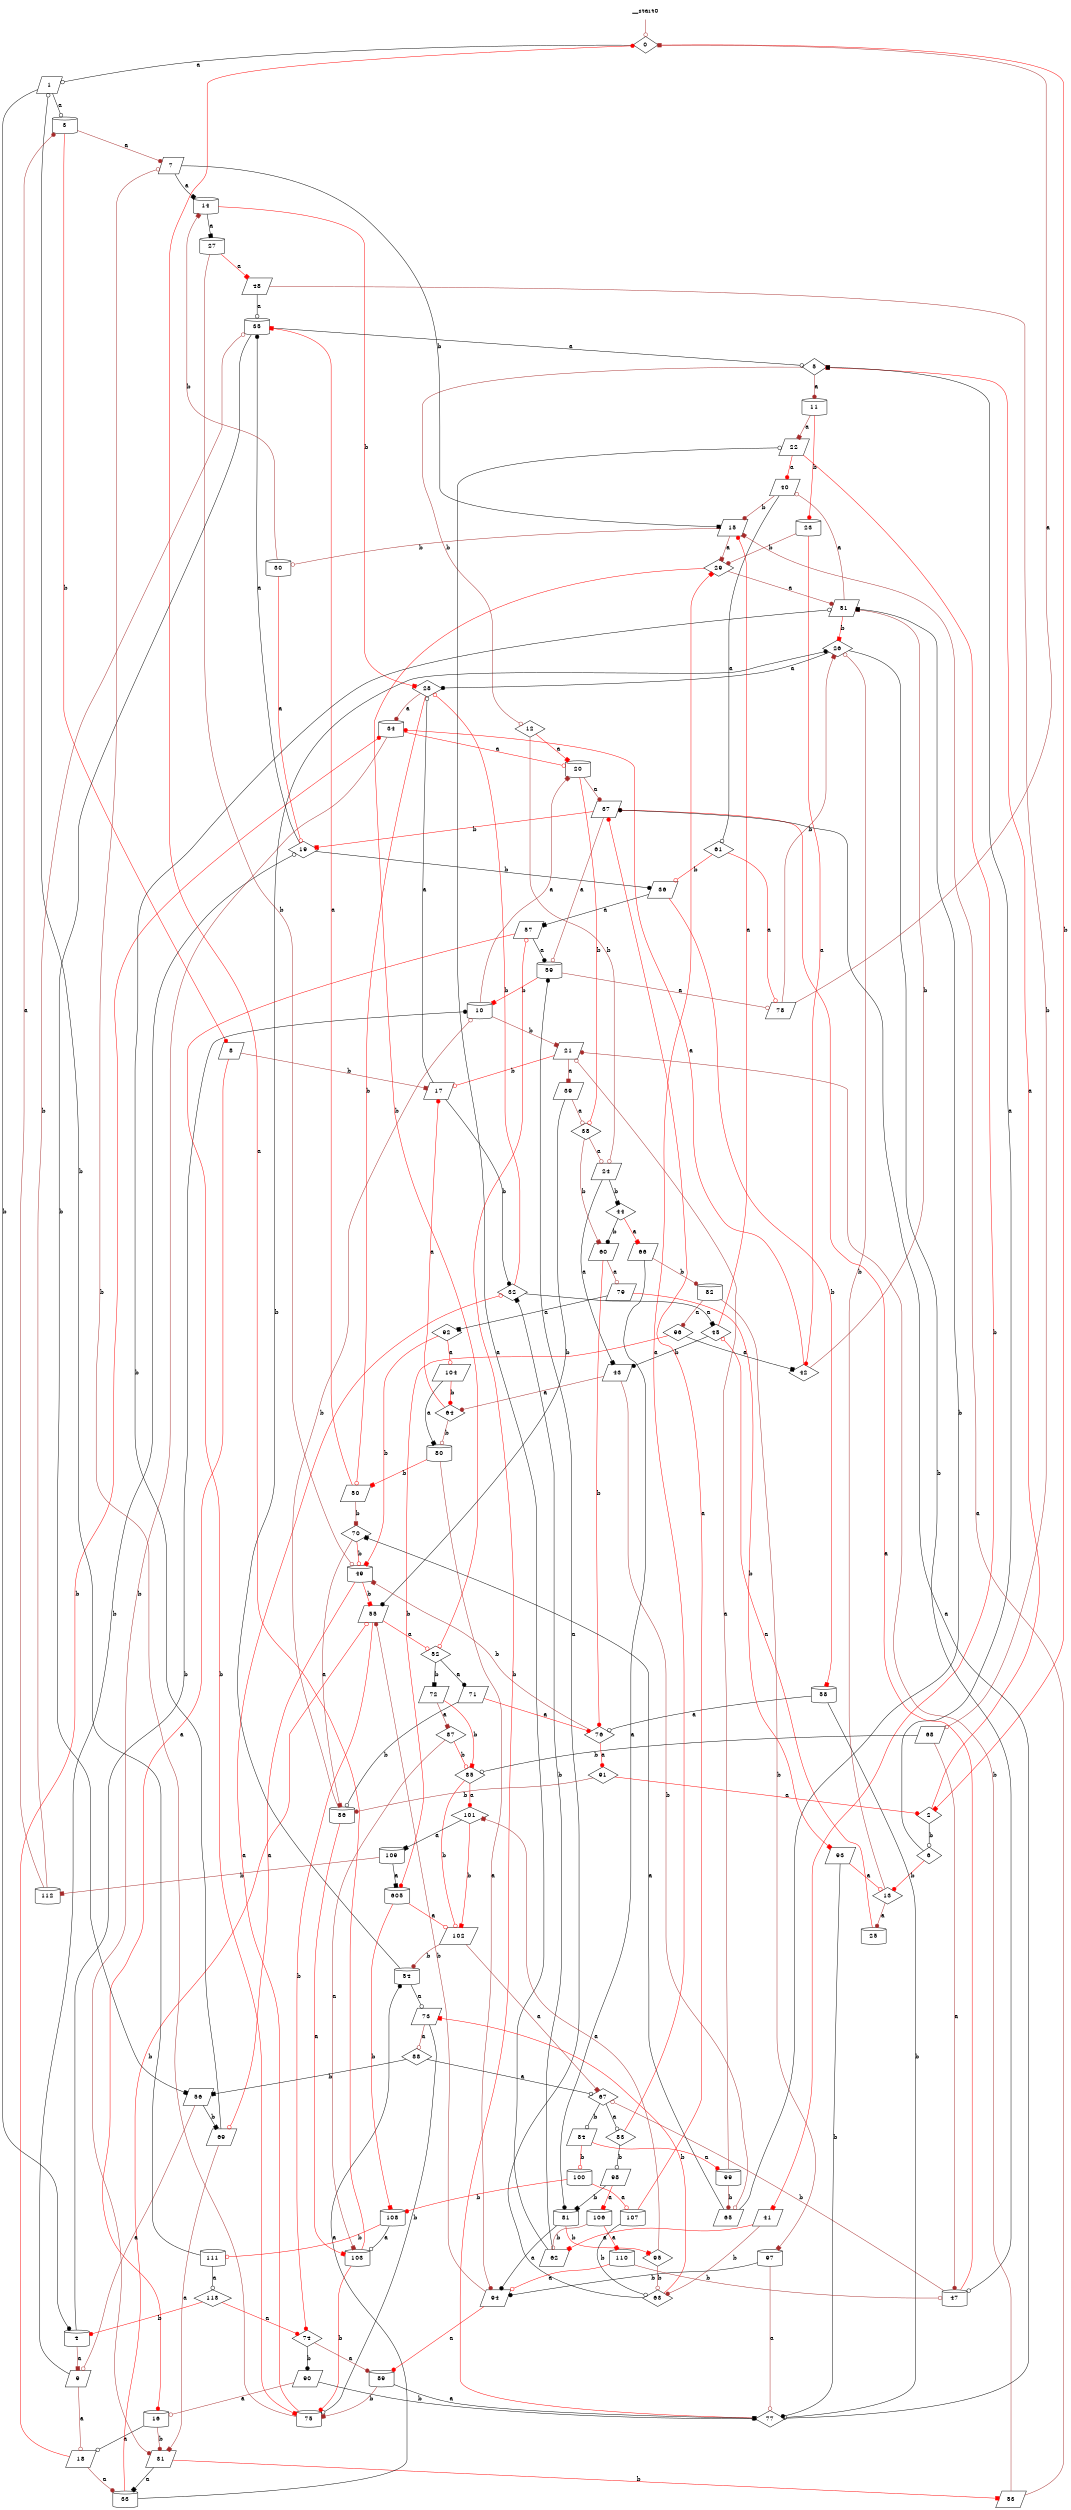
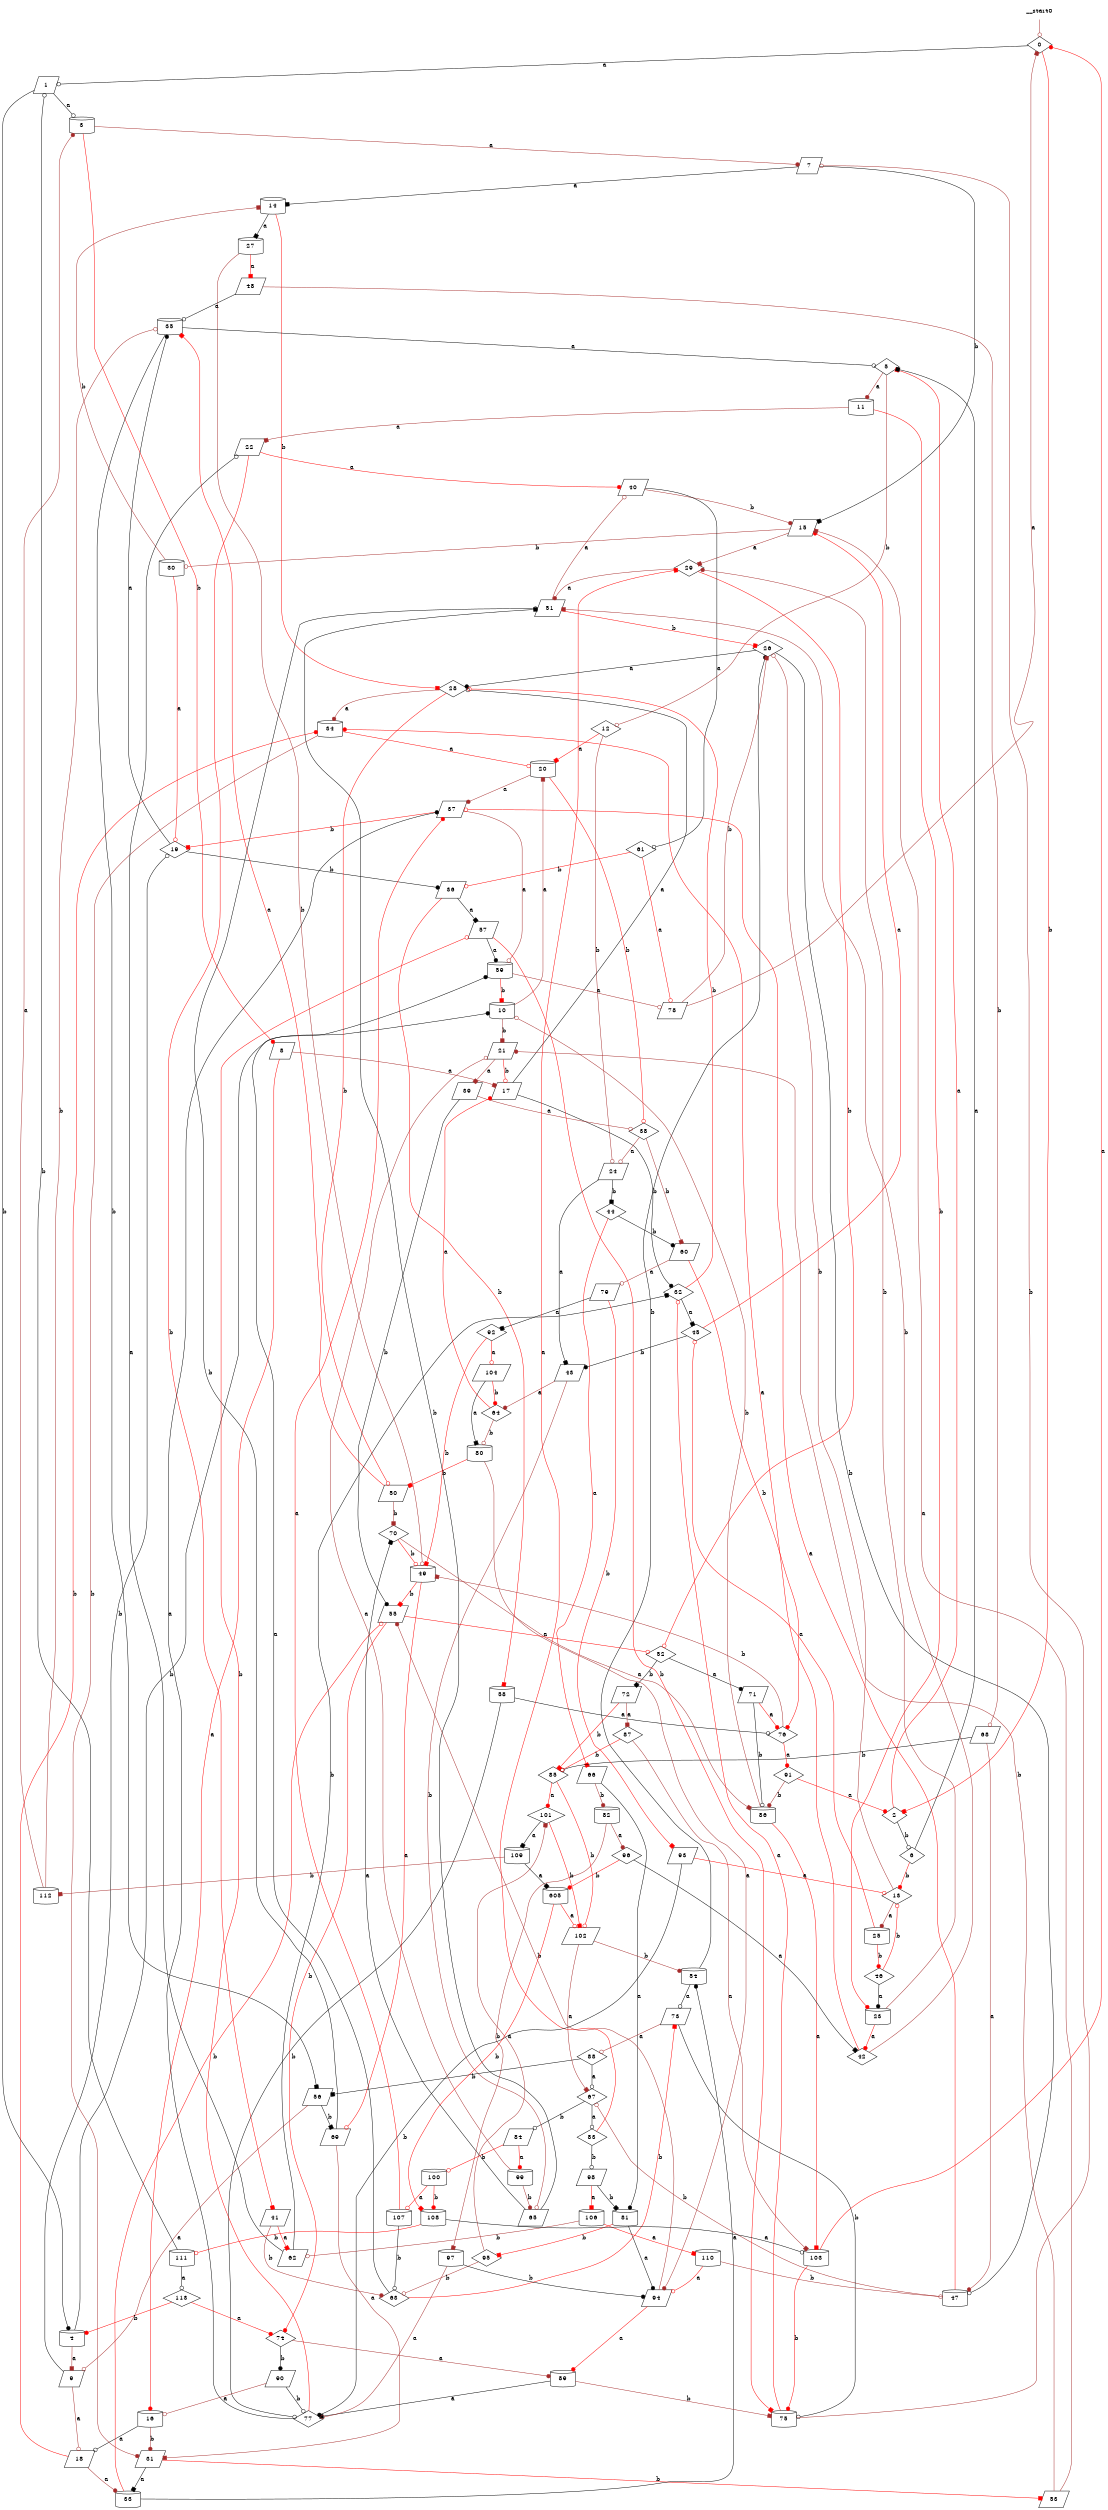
(350, 1071) -> (450, 1071)
none -> (879, 1976)
